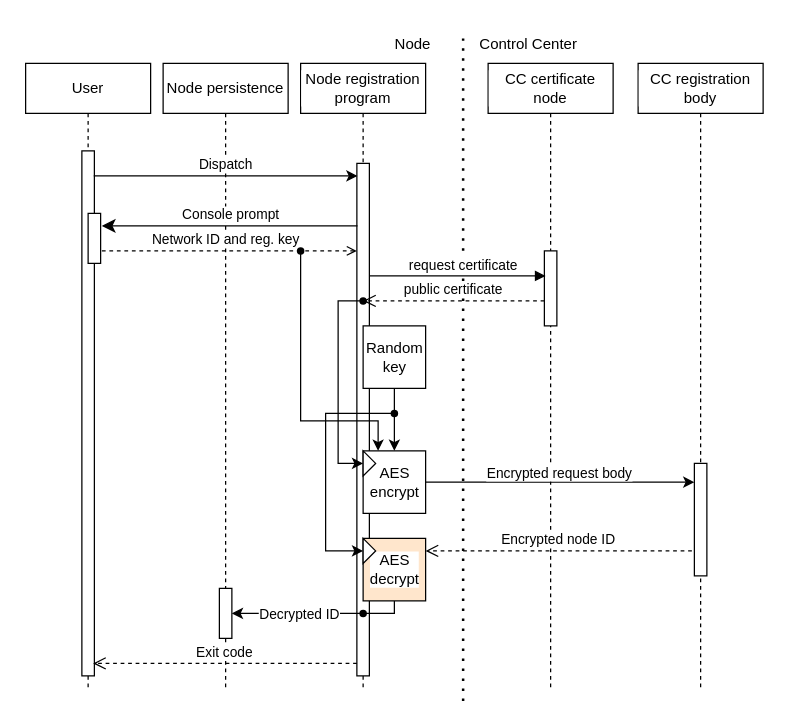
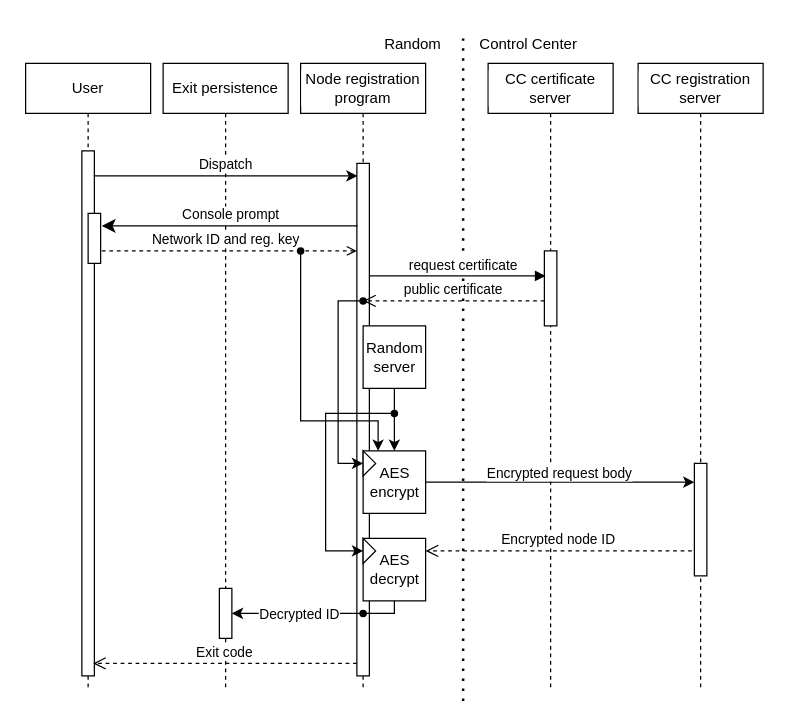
(413, 44) -> (413, 44)
(226, 88) -> (226, 88)
(551, 88) -> (551, 88)
(701, 88) -> (701, 88)
(395, 357) -> (395, 357)
(394, 569) -> (394, 569)
